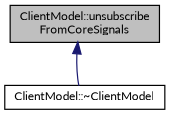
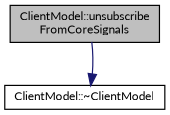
(77, 70) -> (93, 58)
